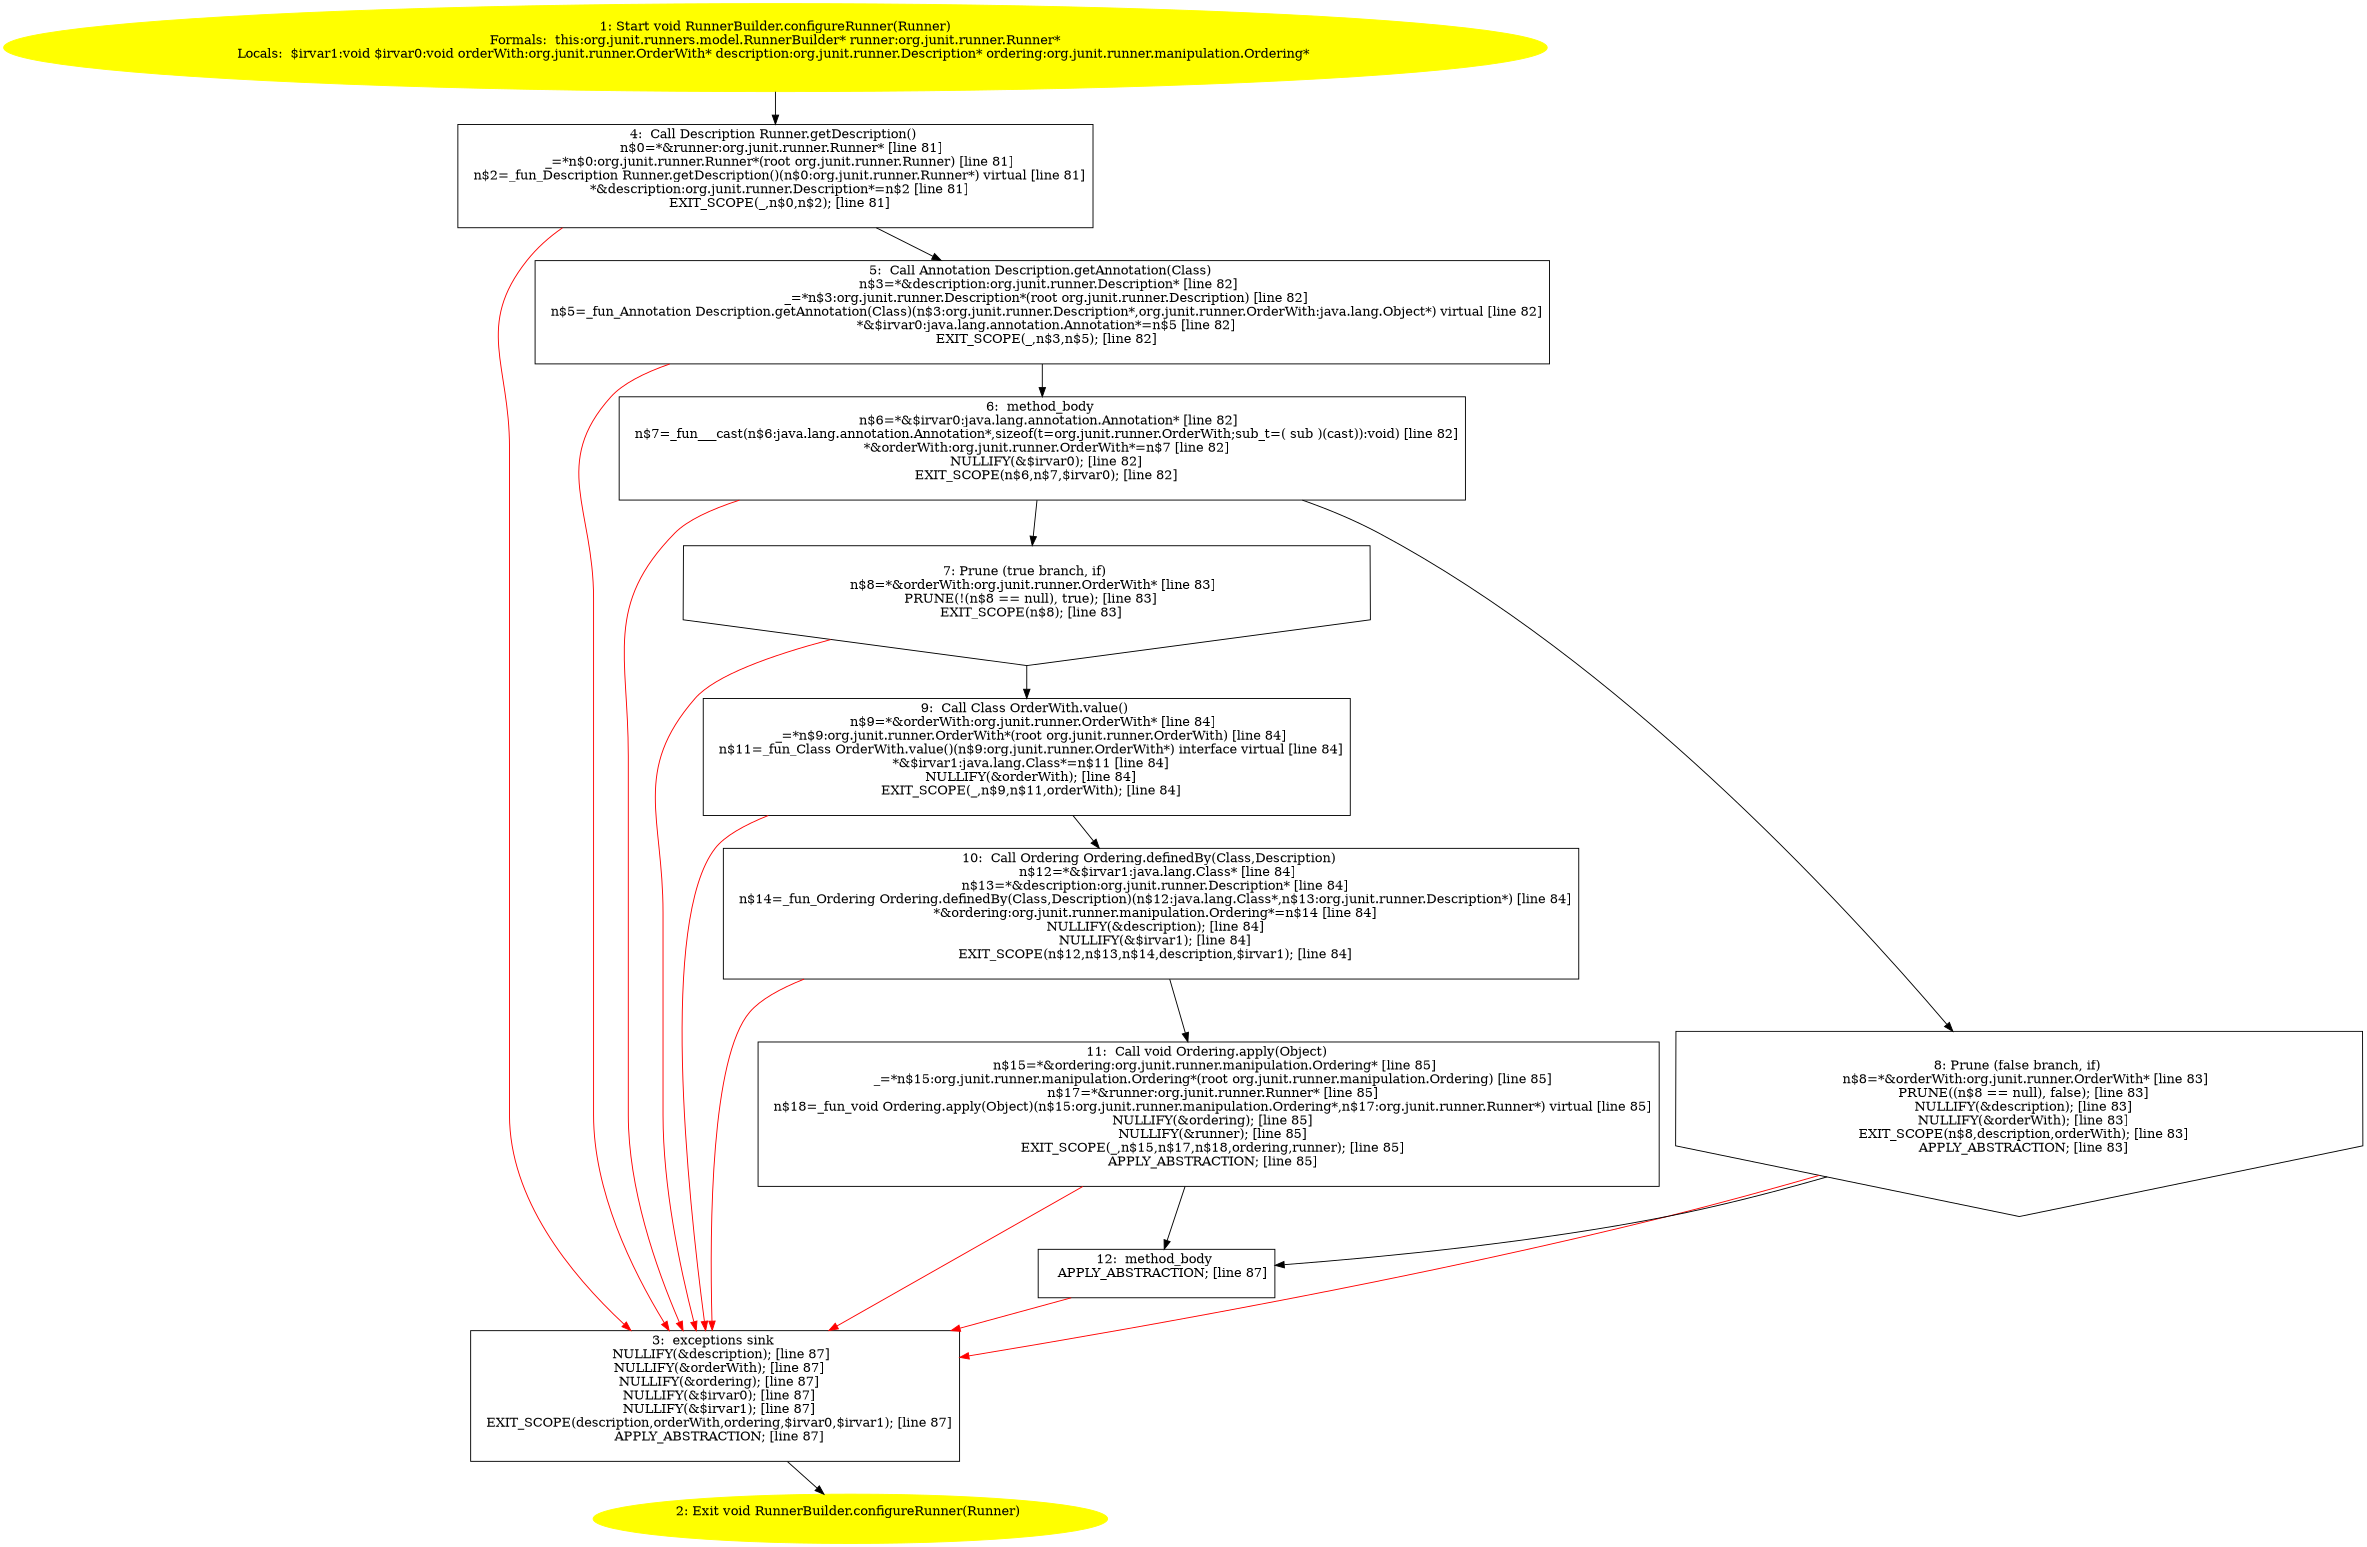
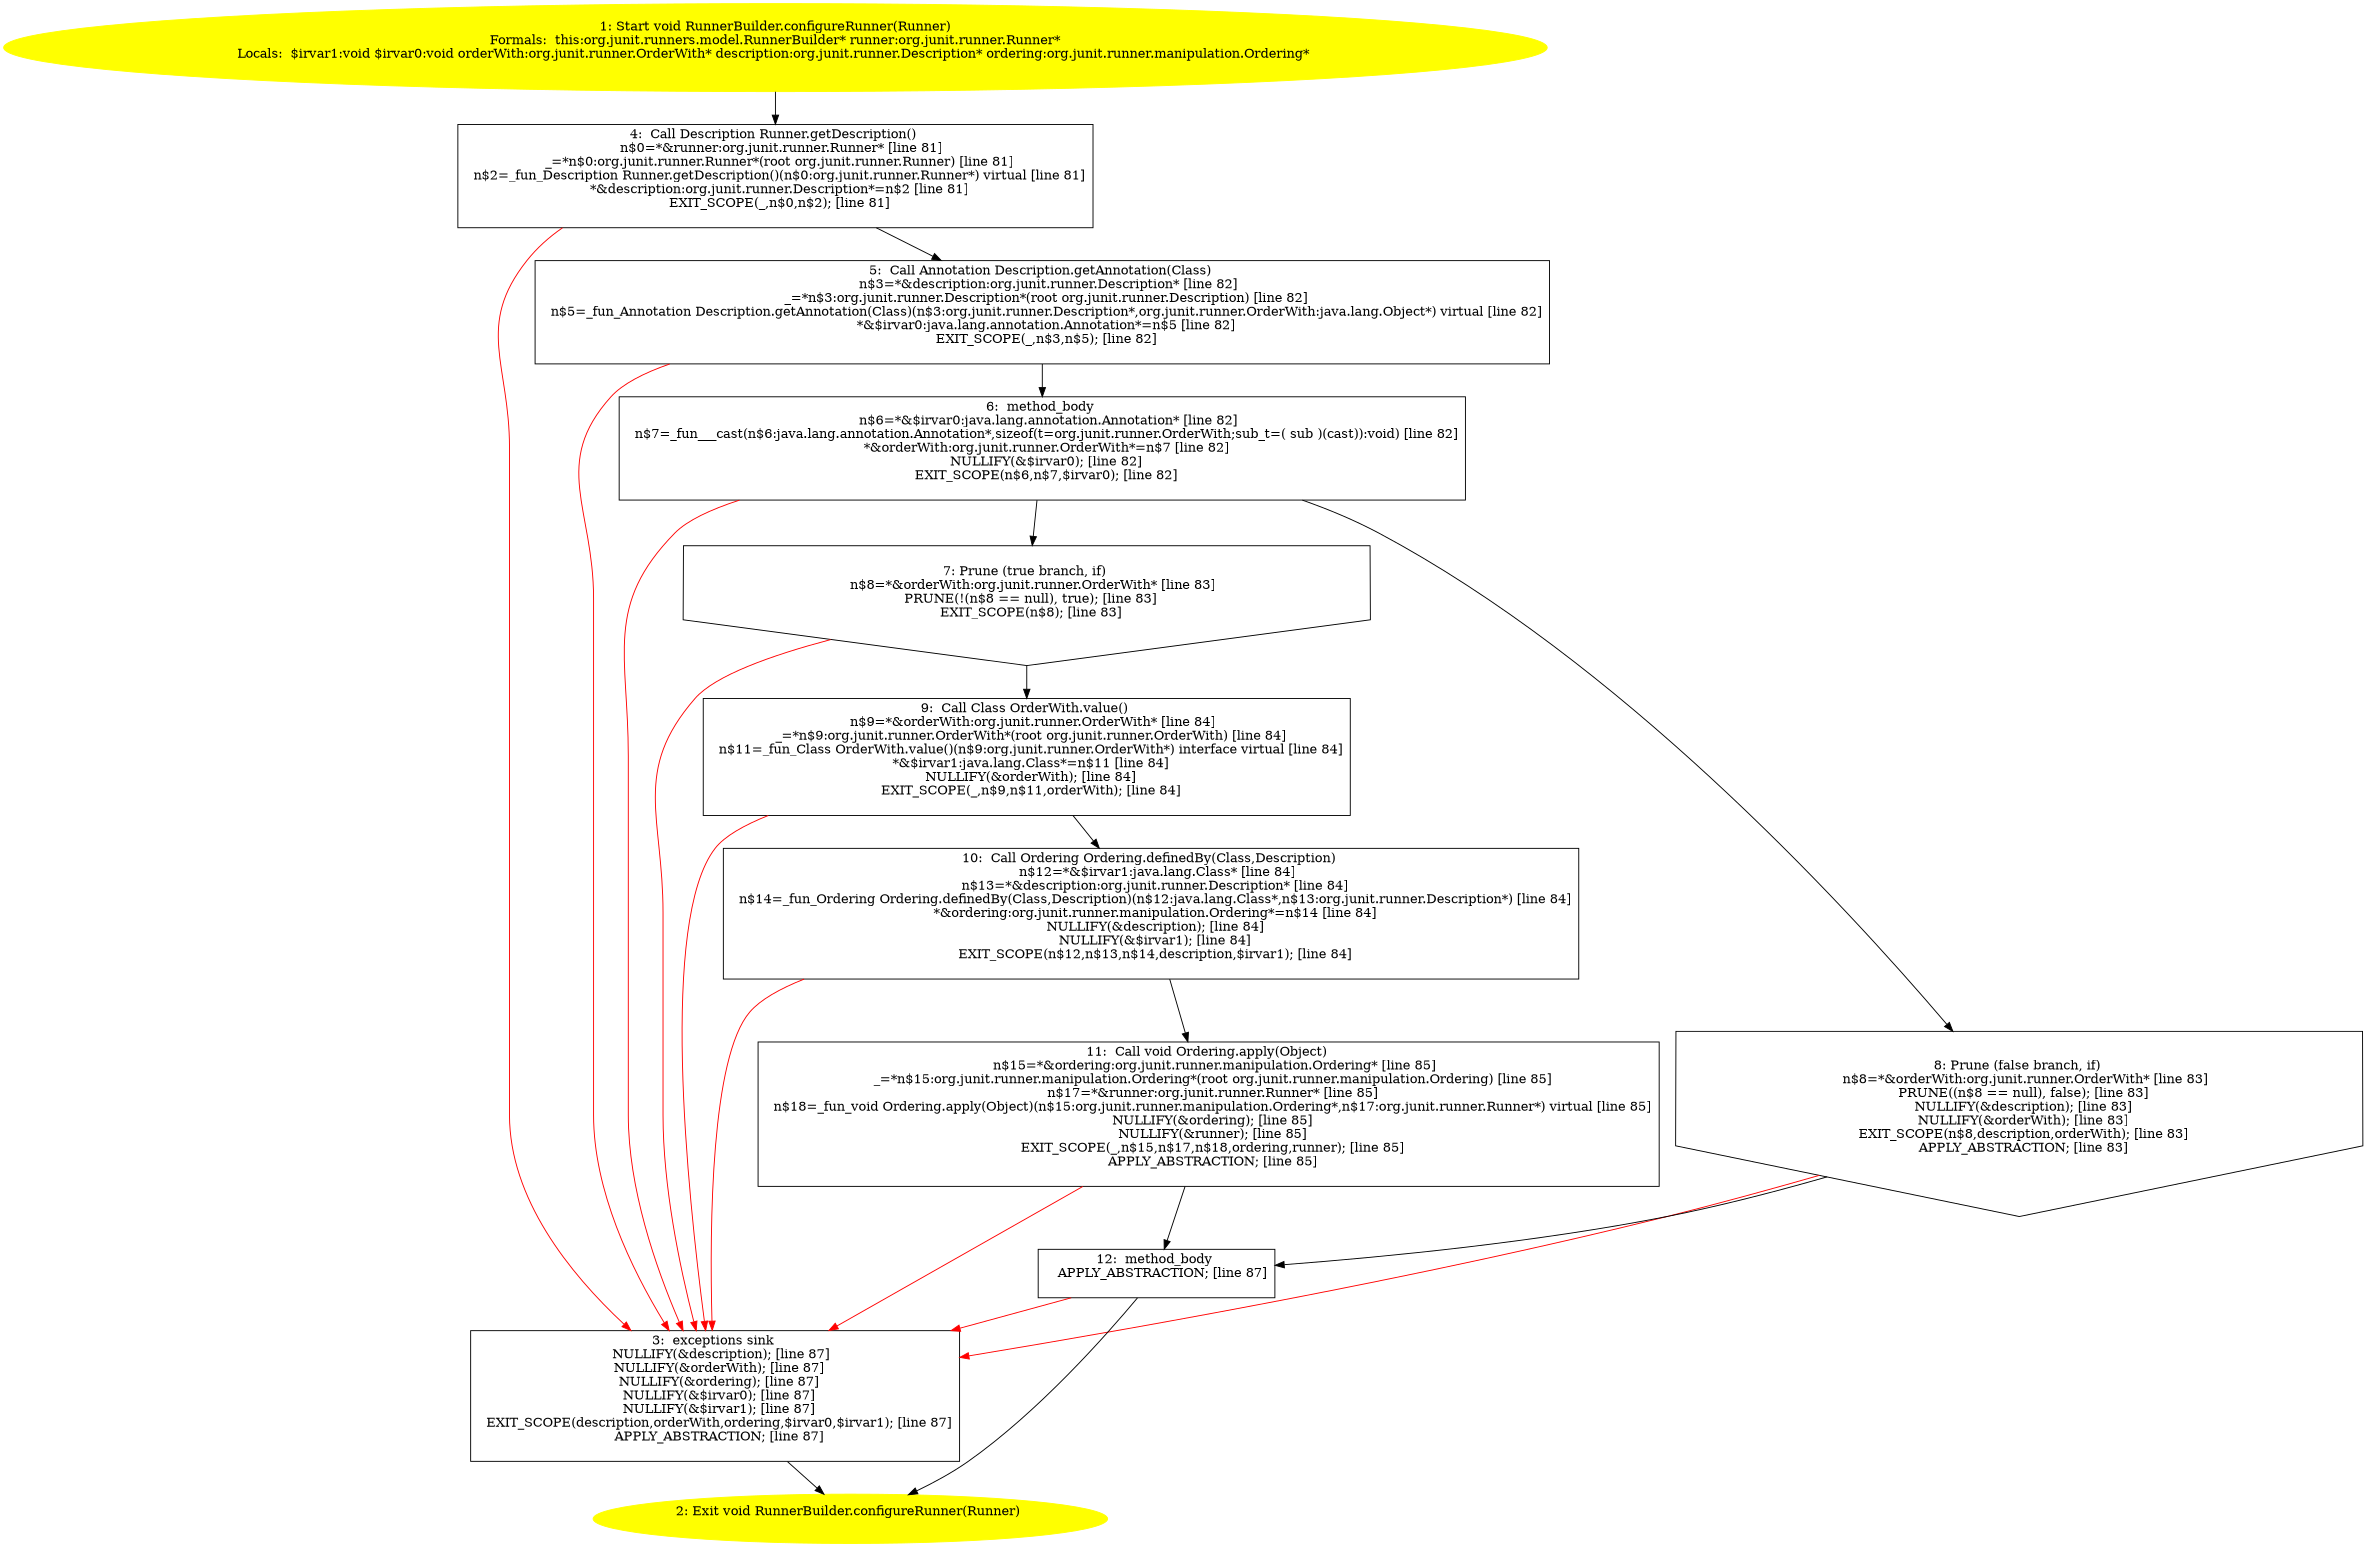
none -> (1036, 1405)
